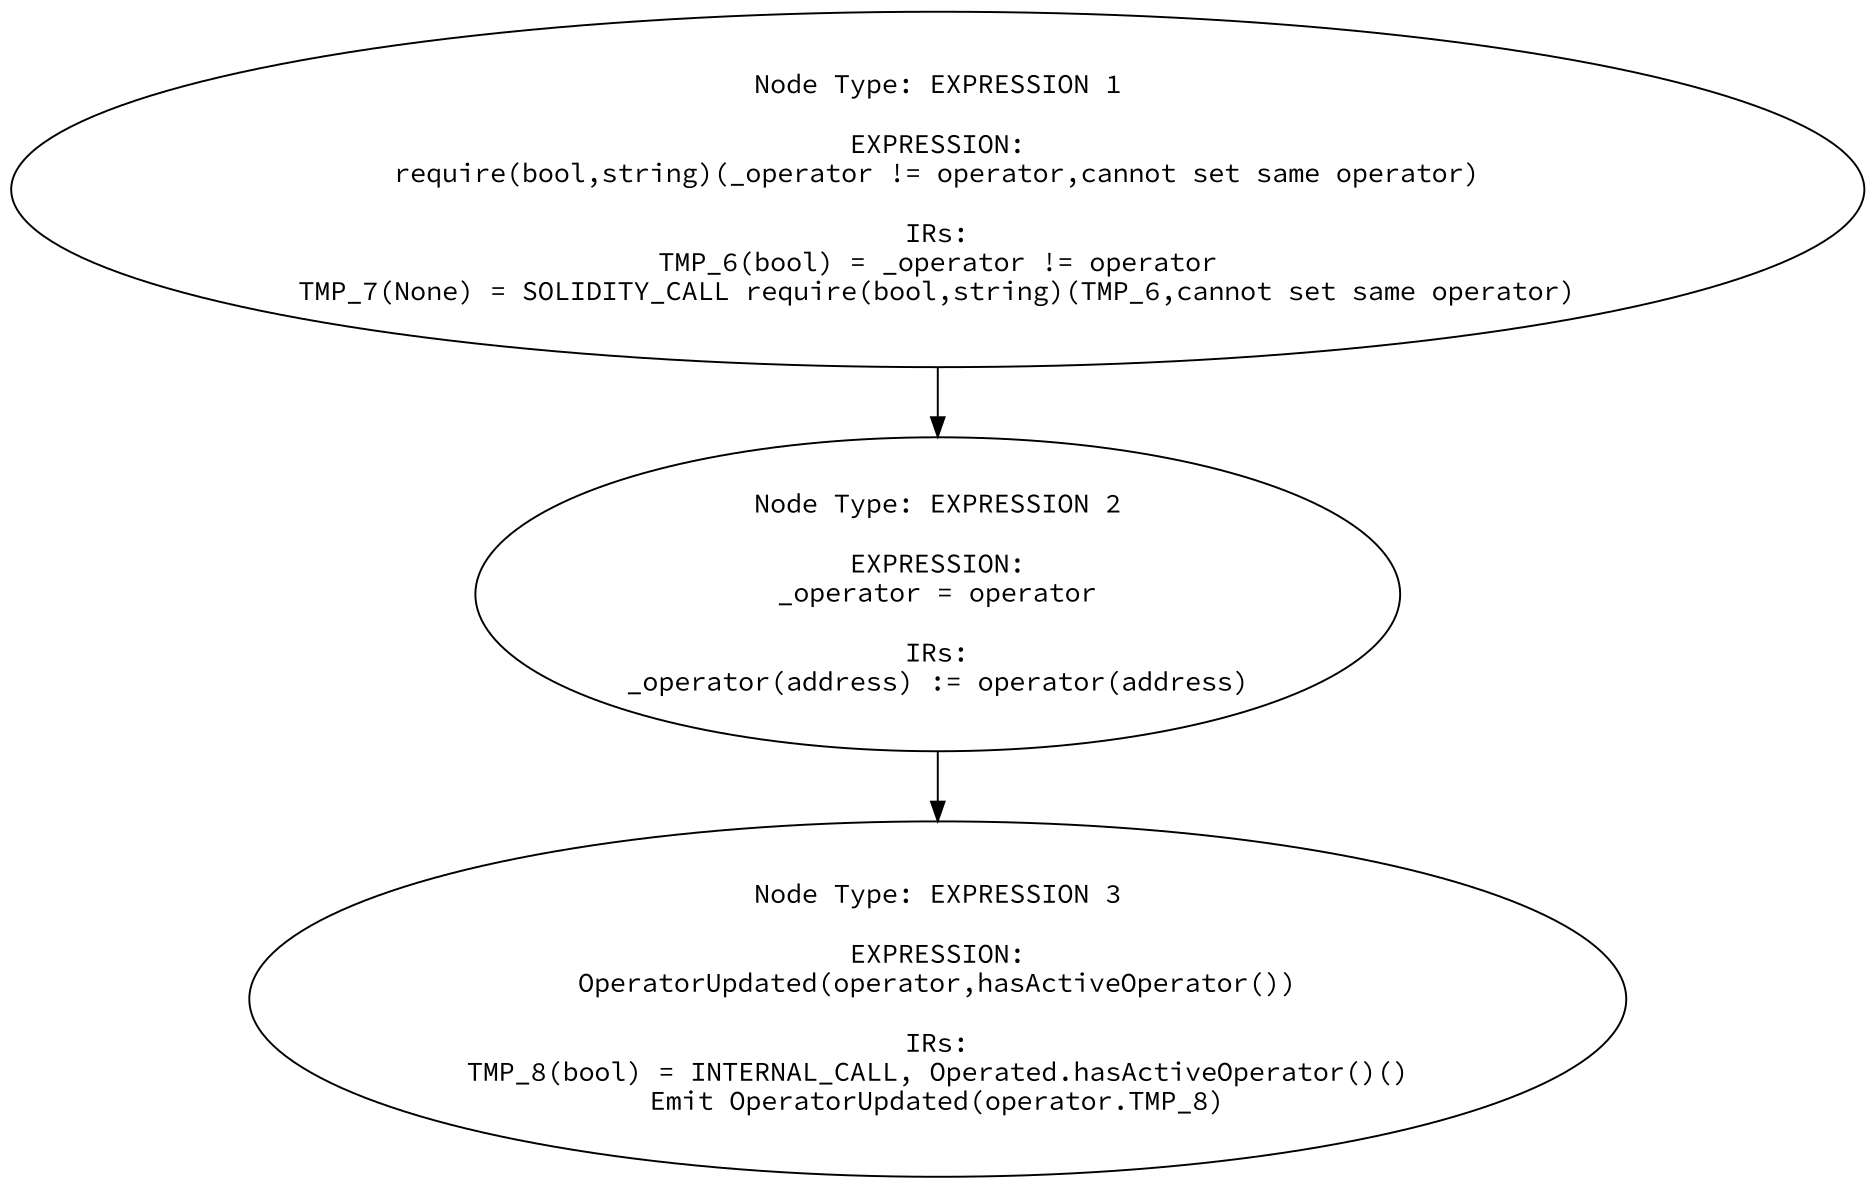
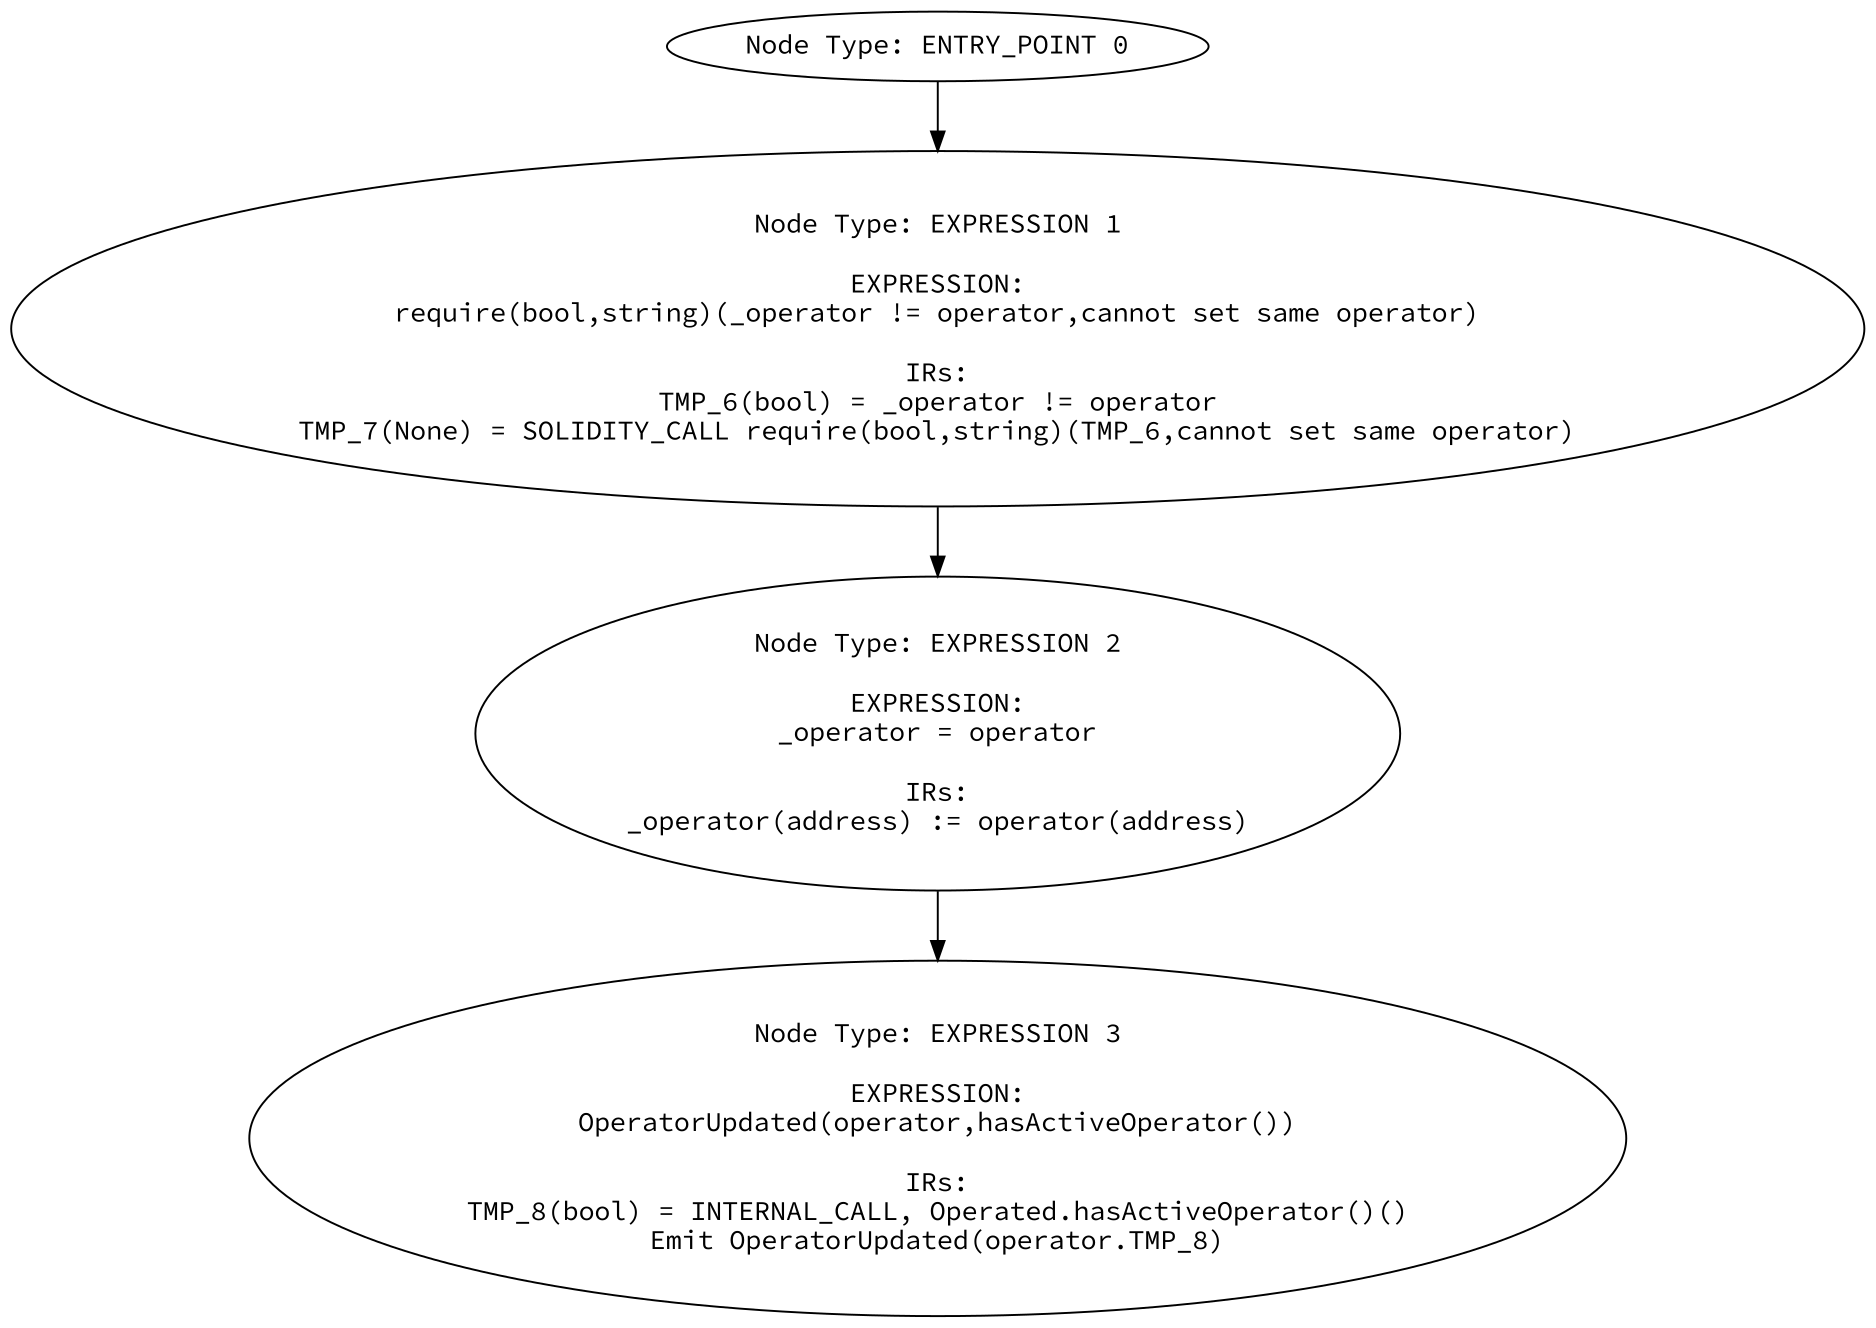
none -> (938, 46)
